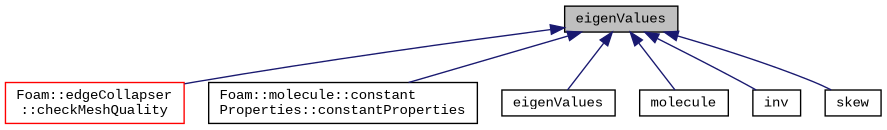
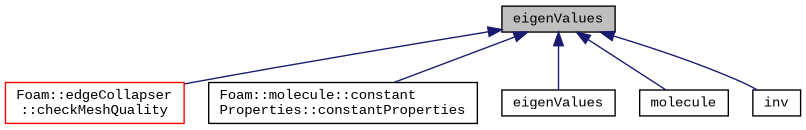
(853, 103) -> none
